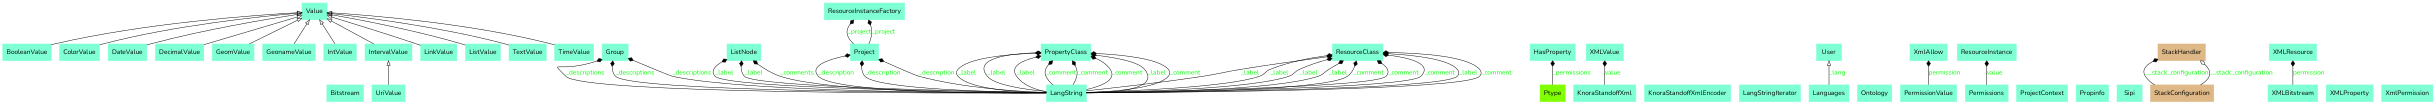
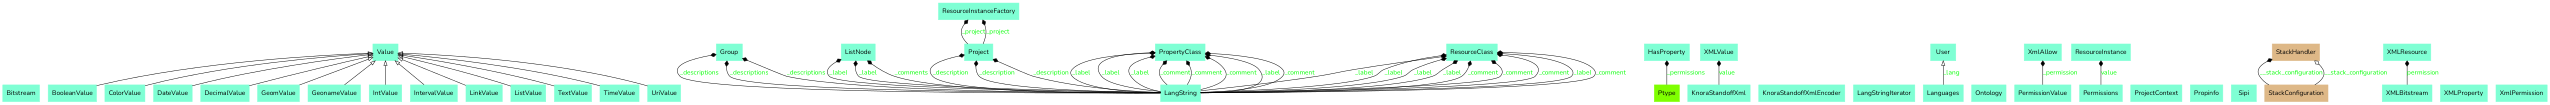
(1945, 73) -> (2060, 73)
(389, 75) -> (526, 63)
